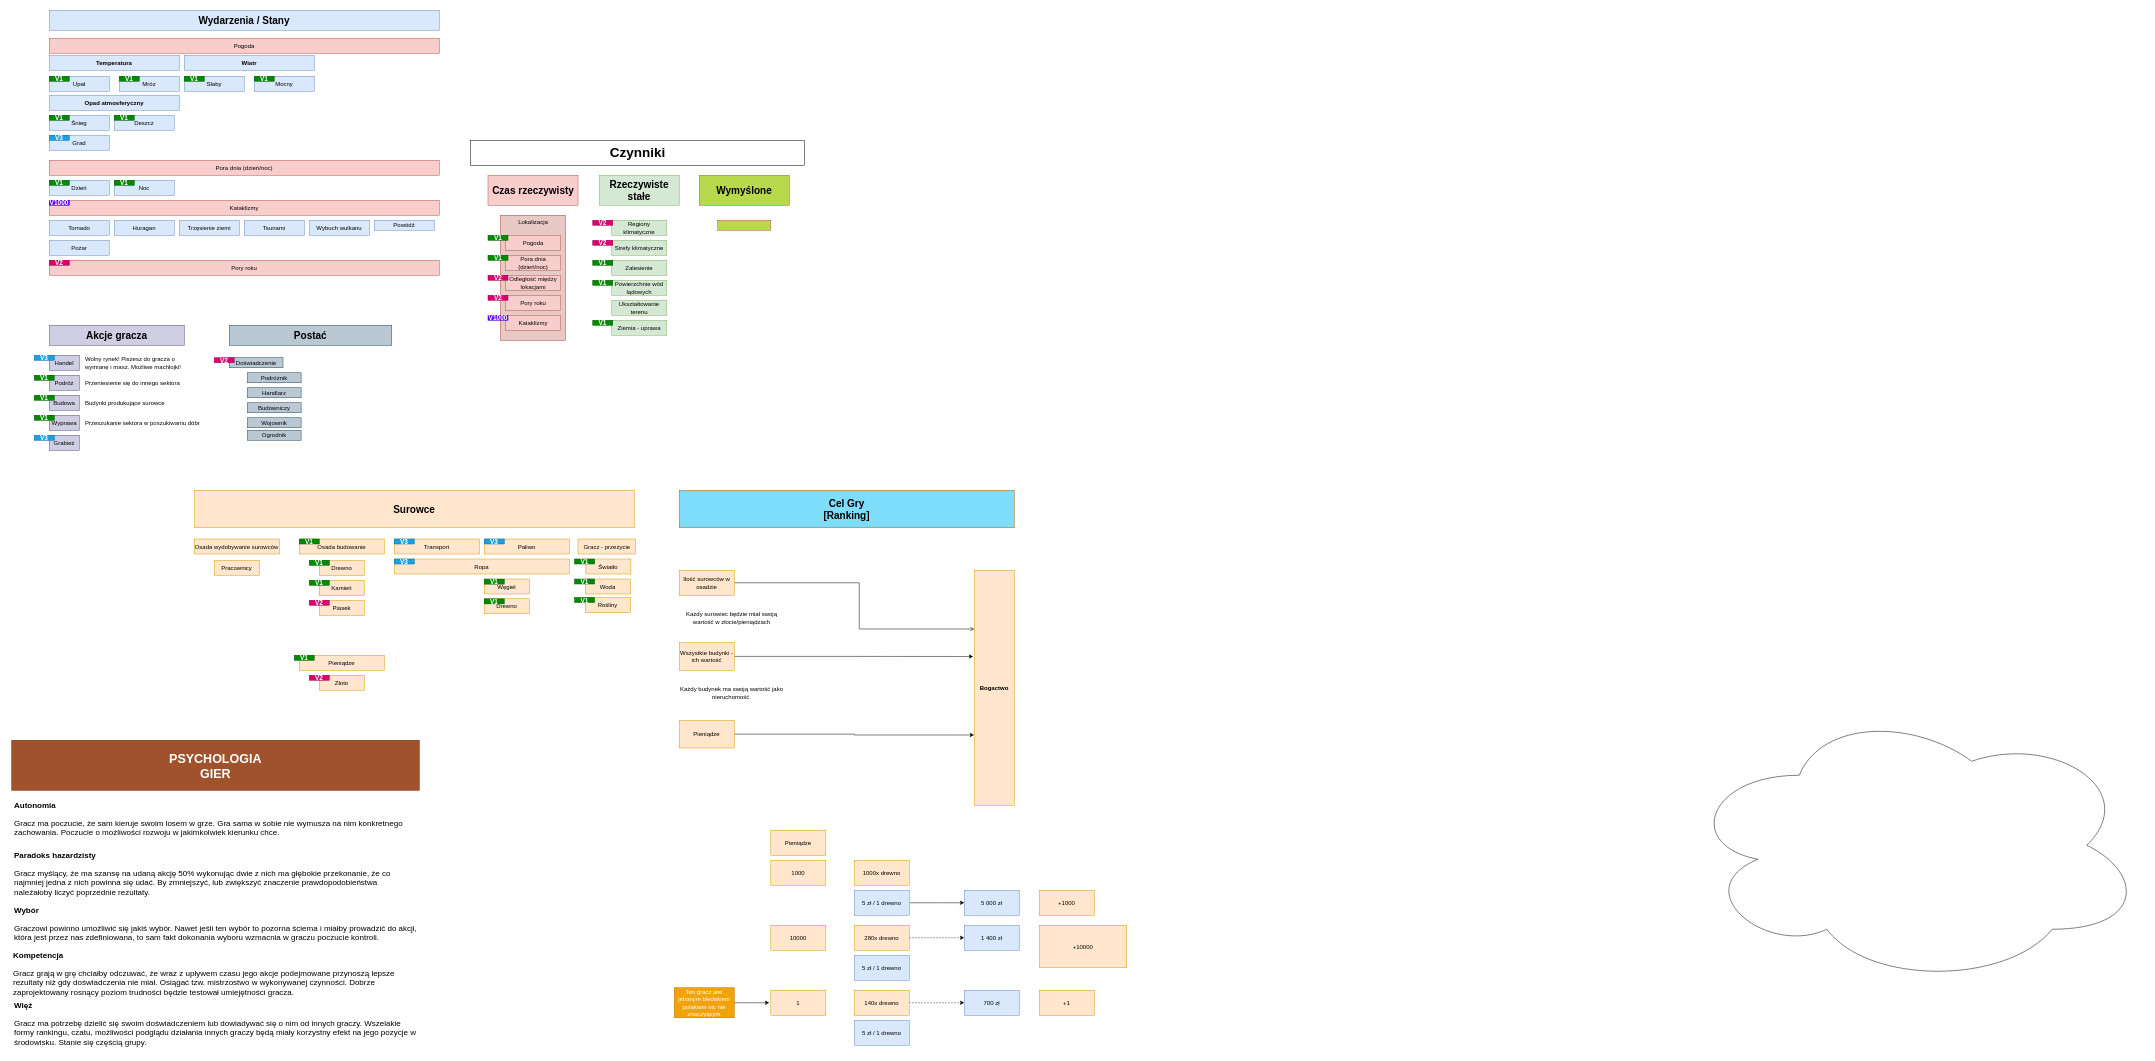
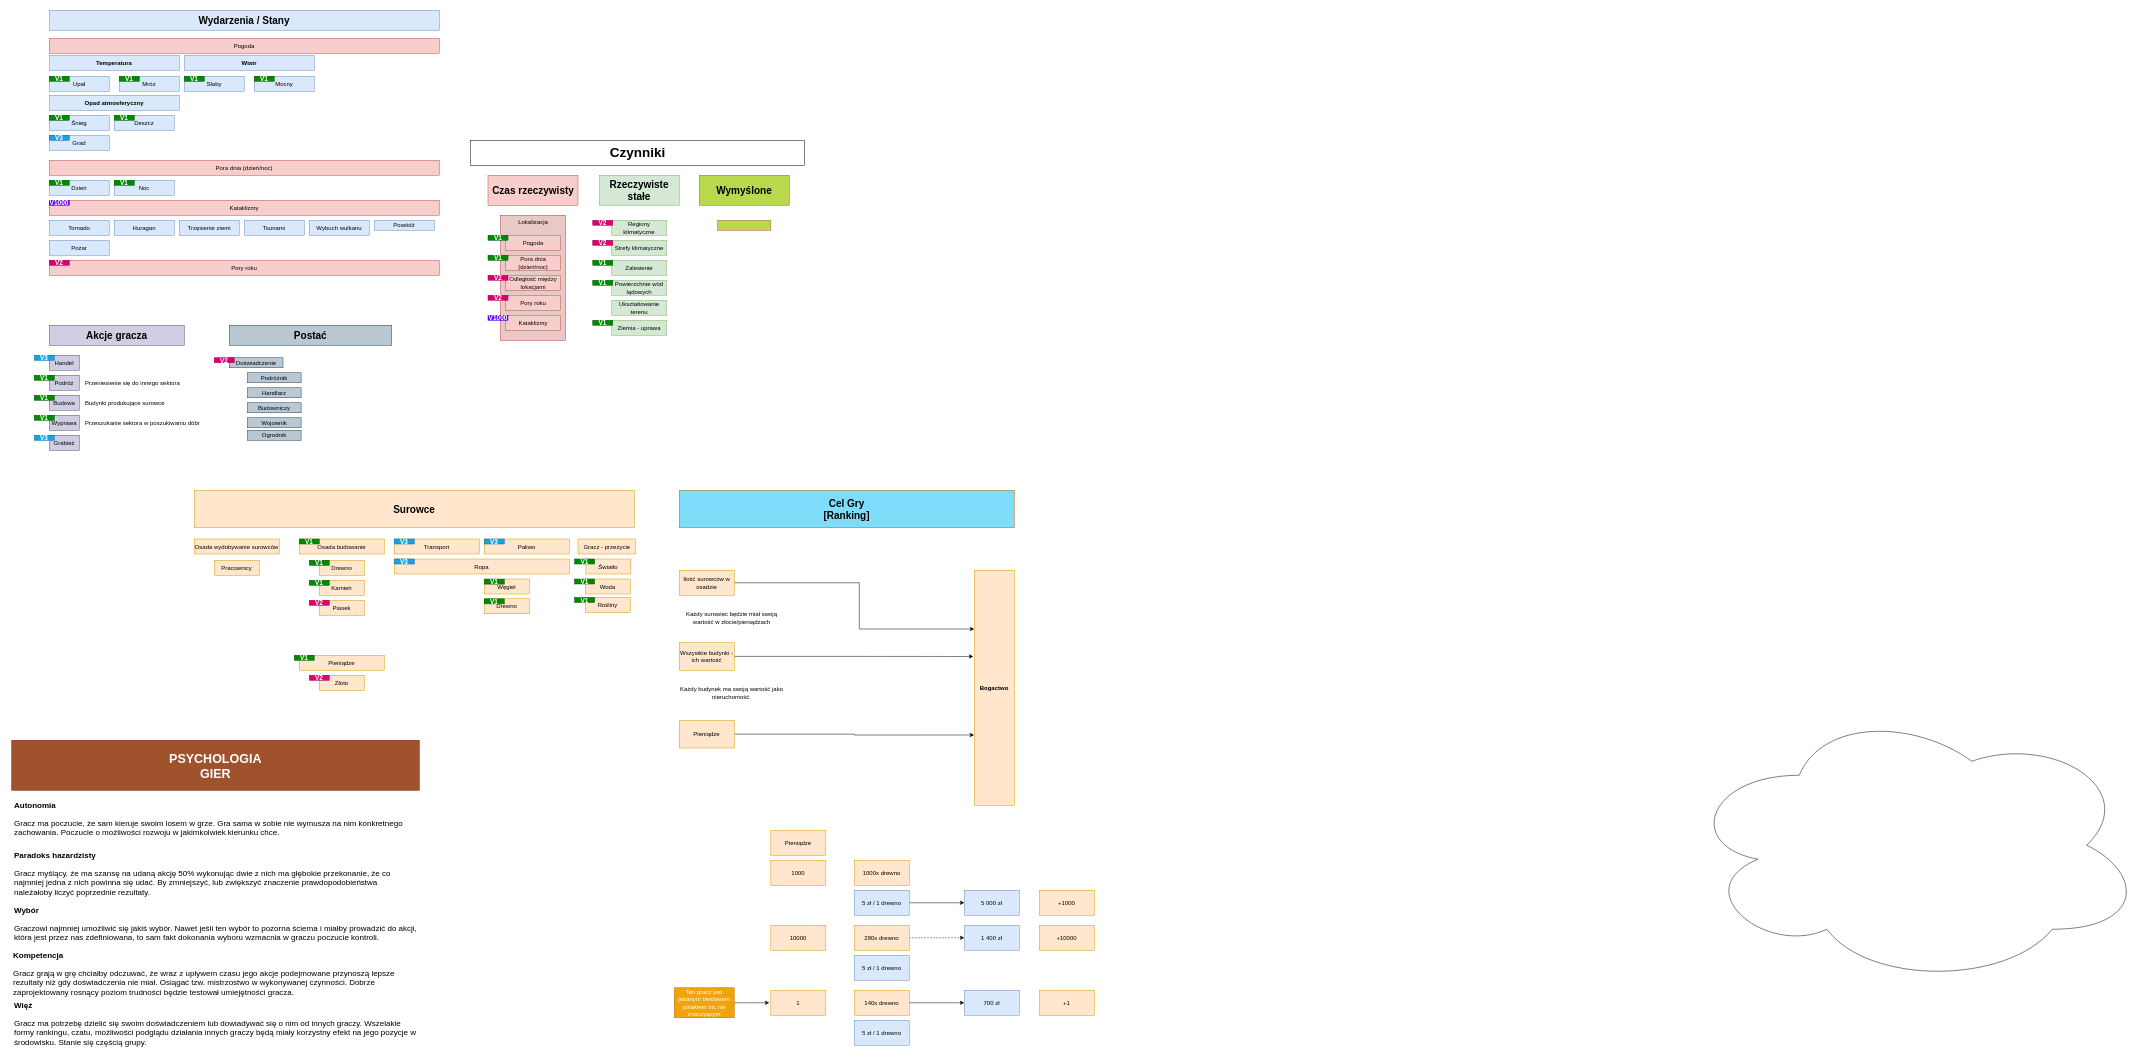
(142, 363) -> none
(970, 629) -> (969, 629)
(216, 919) -> (216, 919)
(1083, 947) -> (1067, 938)
(935, 1003) -> (935, 1003)
